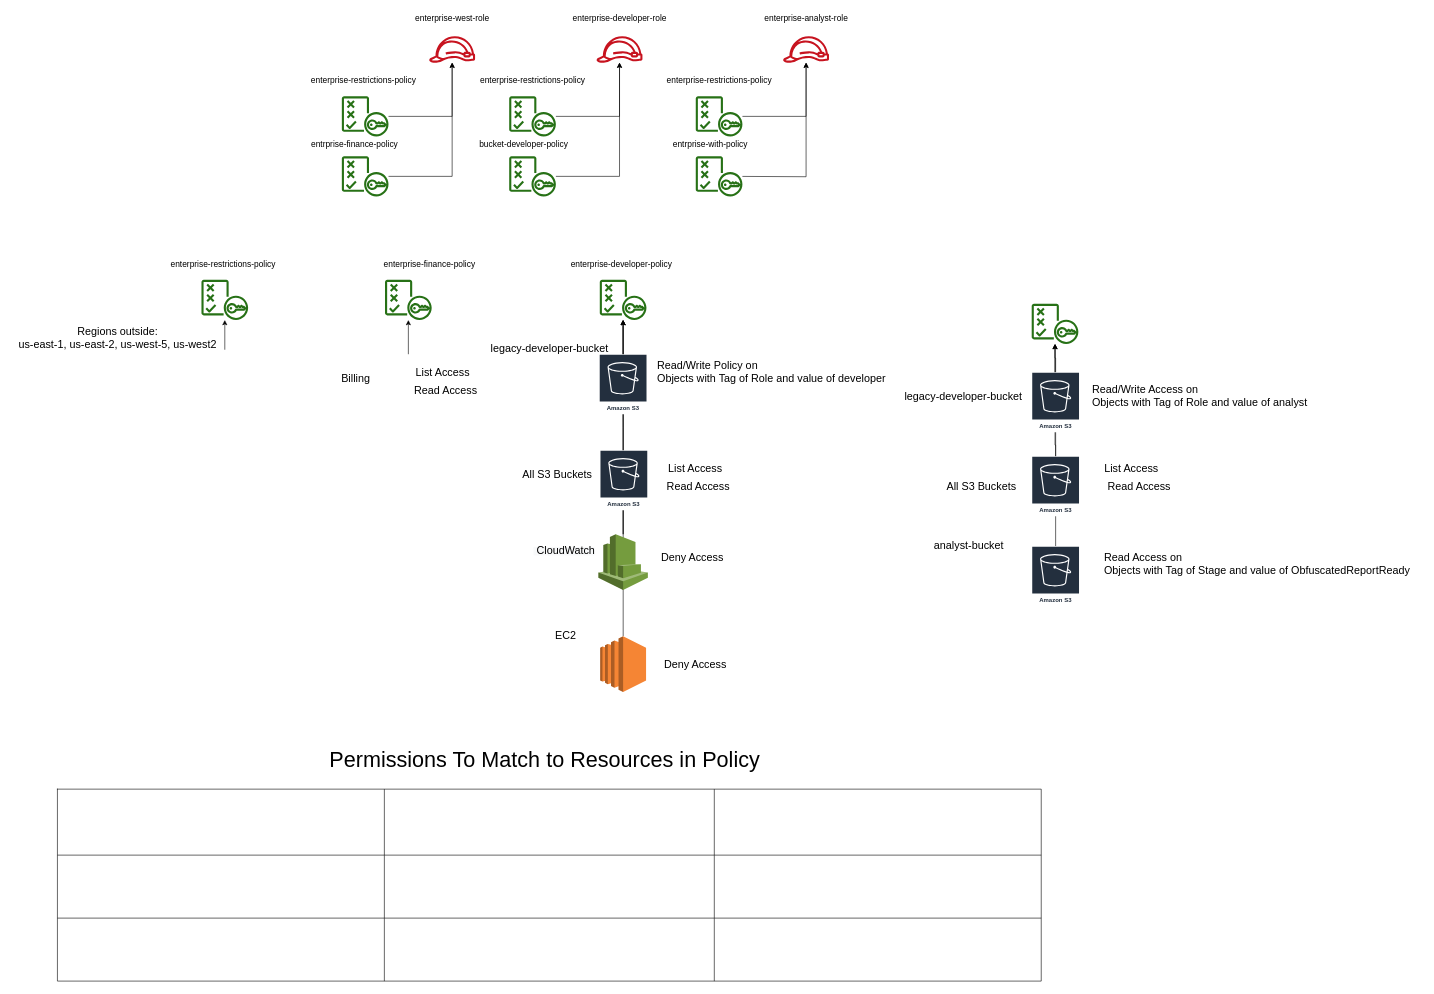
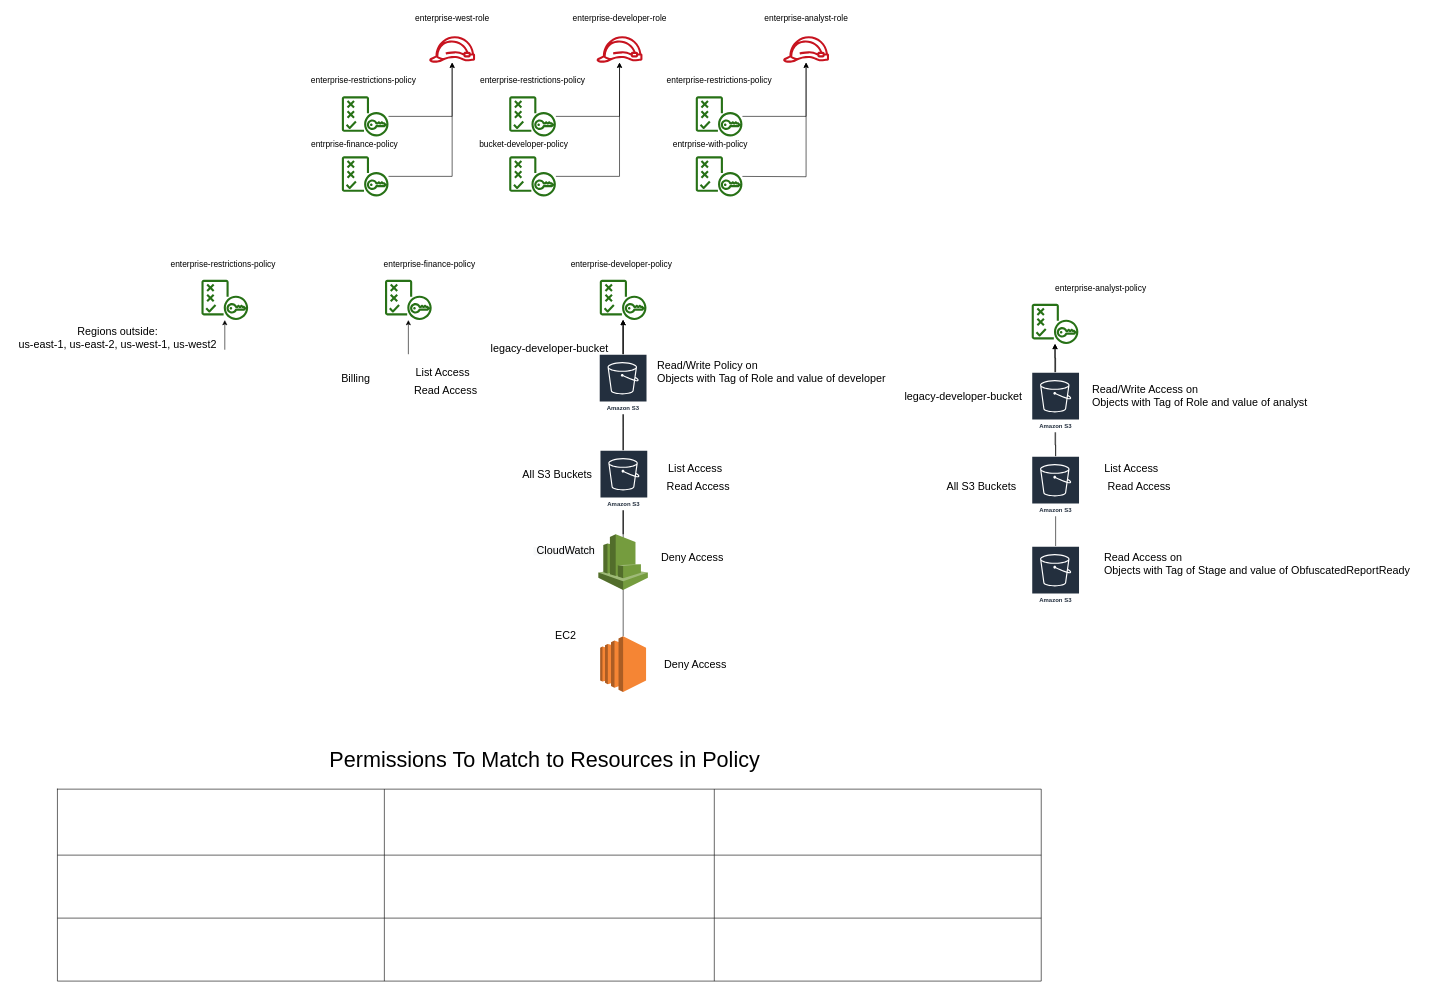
none -> (1101, 288)
(118, 338) -> (118, 338)
(969, 546) -> none
